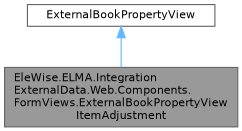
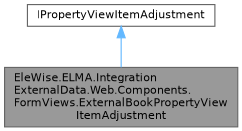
(121, 15) -> (121, 15)
